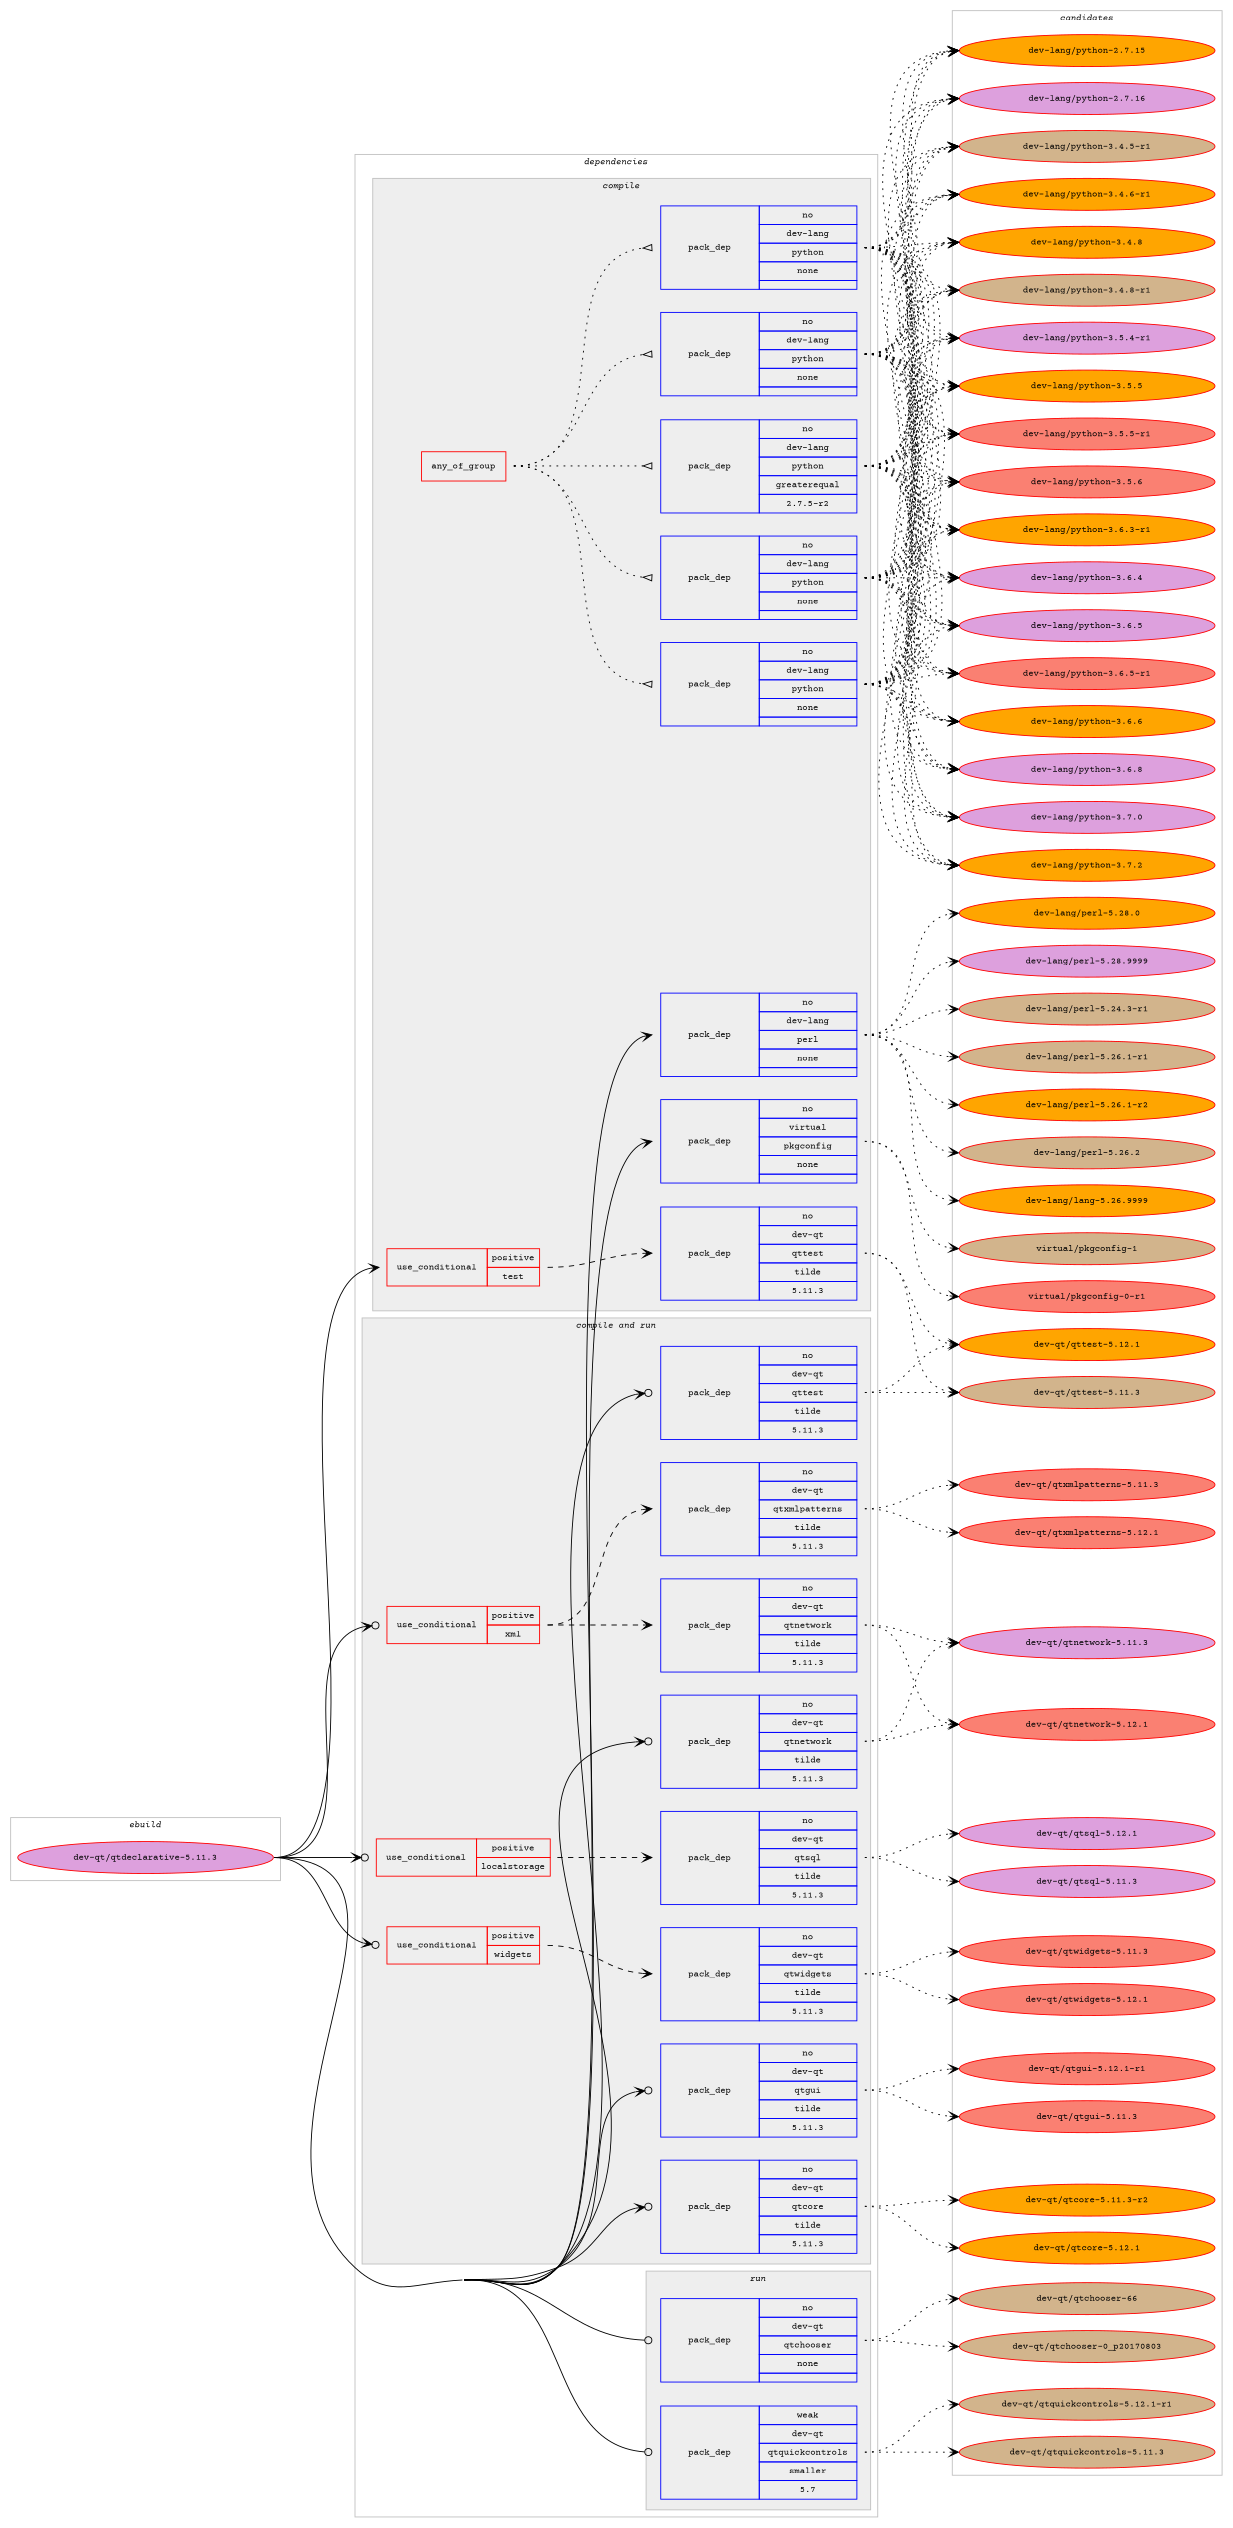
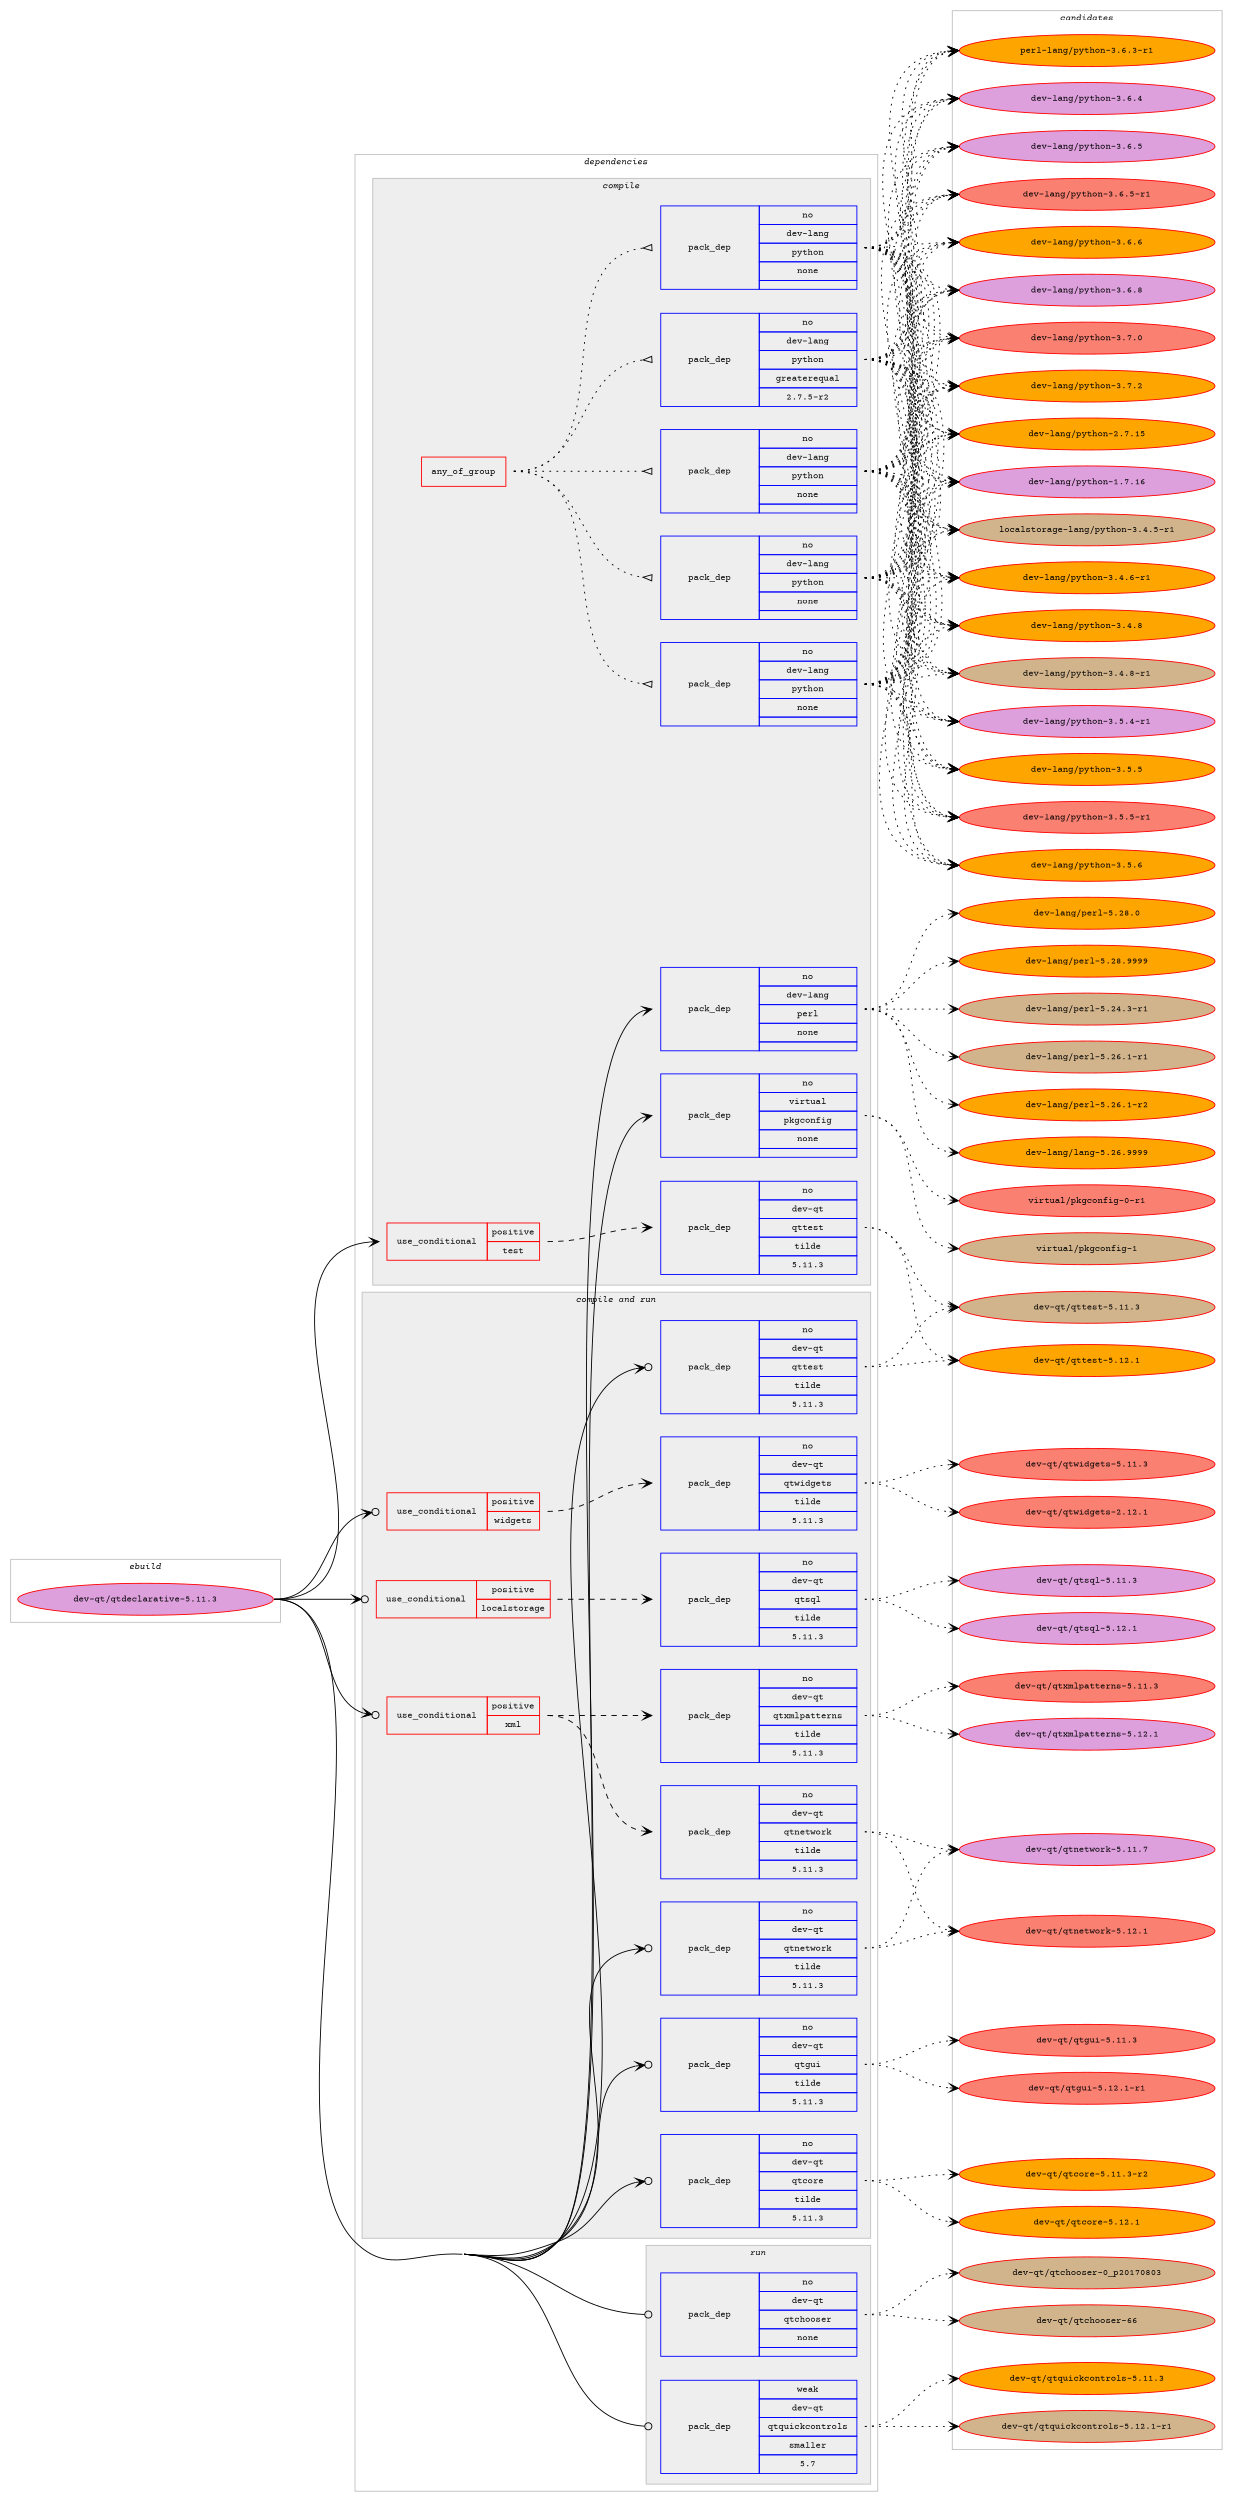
(1087, 99) -> (1087, 482)
(1087, 146) -> (1087, 530)
(1087, 482) -> (1087, 865)
(1087, 530) -> (1087, 51)
(1087, 817) -> (1087, 338)
(1087, 961) -> (1087, 961)
(1087, 1153) -> none
(1087, 1533) -> (1087, 1734)
(1087, 1643) -> (1087, 1850)
(1087, 2000) -> (1087, 1512)
(1087, 2452) -> (1087, 2378)
